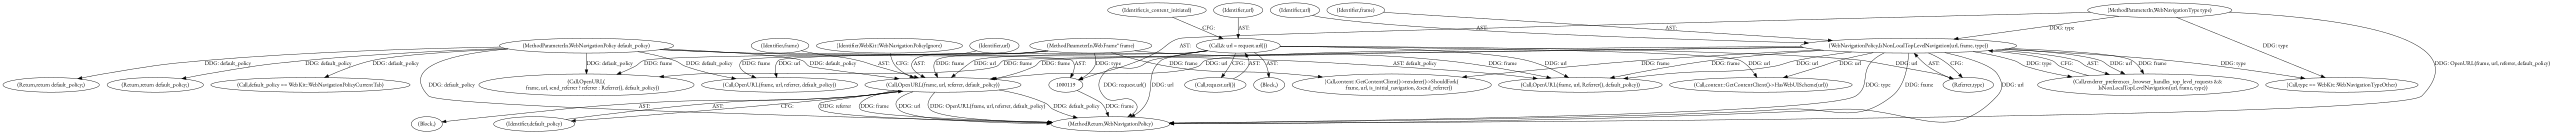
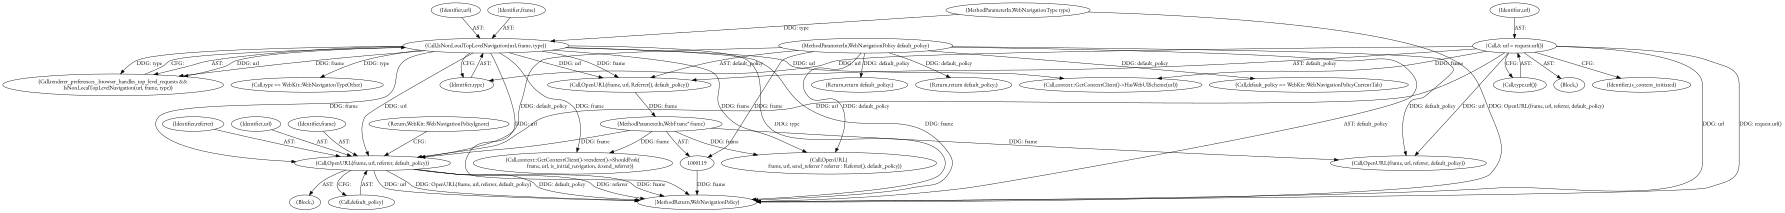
(1557, 26) -> none
(1196, 27) -> (1576, 65)
(889, 46) -> (439, 124)
(1909, 46) -> (486, 46)
(2249, 47) -> none
(1383, 56) -> (644, 103)
(1081, 63) -> (769, 106)
(1108, 63) -> (684, 142)
(1556, 63) -> (1315, 63)
(1759, 63) -> (1449, 63)
(452, 85) -> (1366, 124)
(1215, 85) -> (1520, 85)
(1968, 85) -> (467, 85)
none -> (193, 124)
(534, 124) -> (361, 202)
